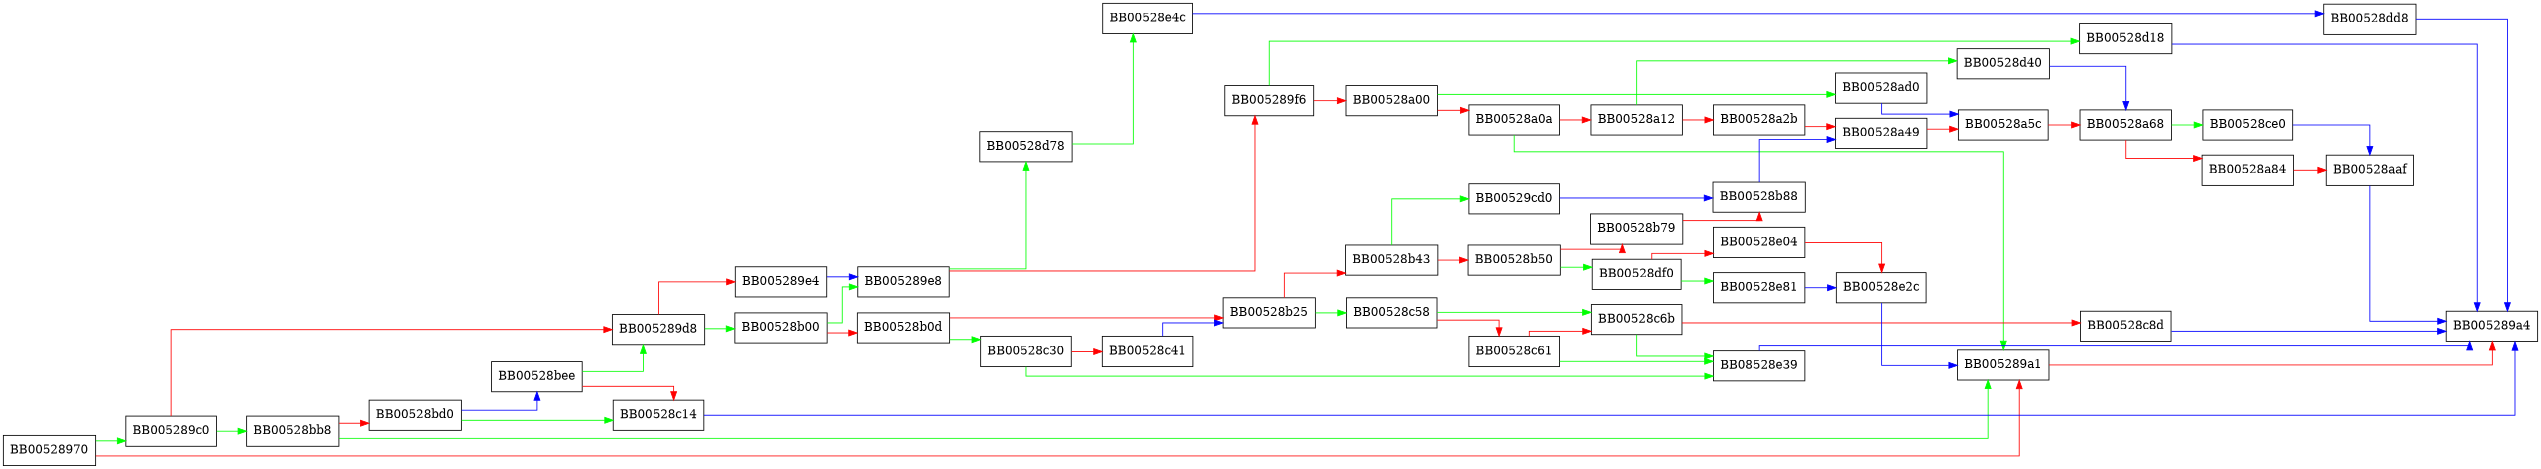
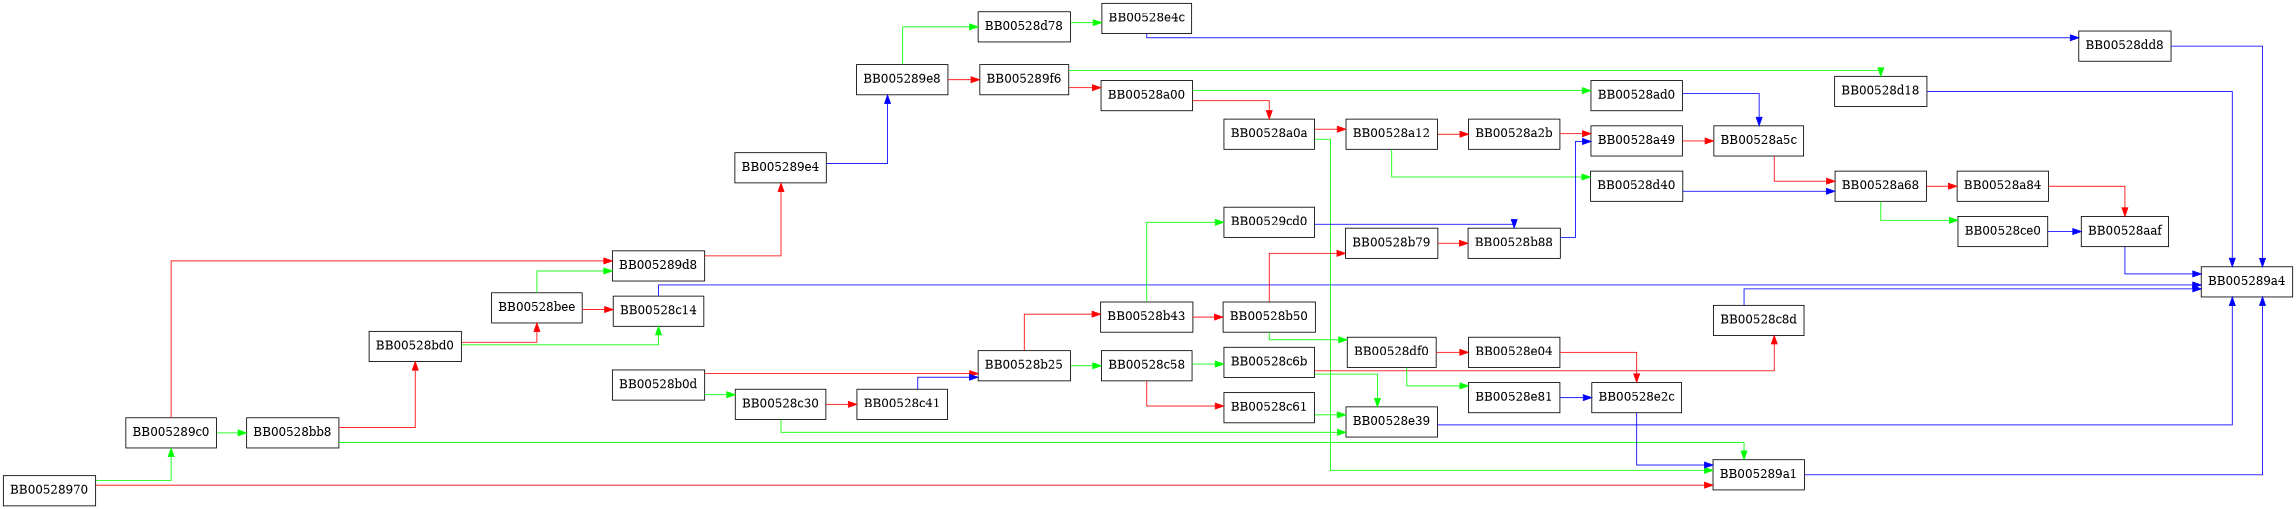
(781, 328) -> none
(1554, 331) -> none
(2278, 365) -> (2118, 475)
(1759, 366) -> (1392, 422)
(504, 410) -> (505, 342)
